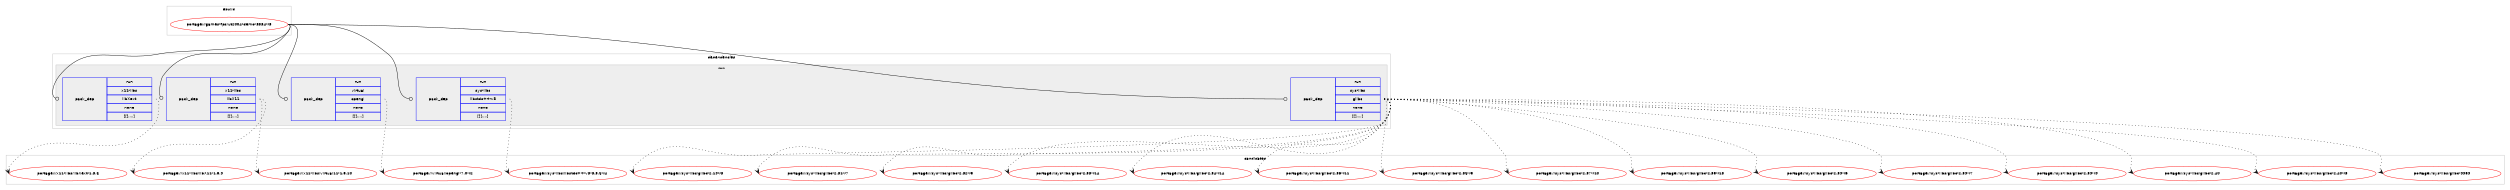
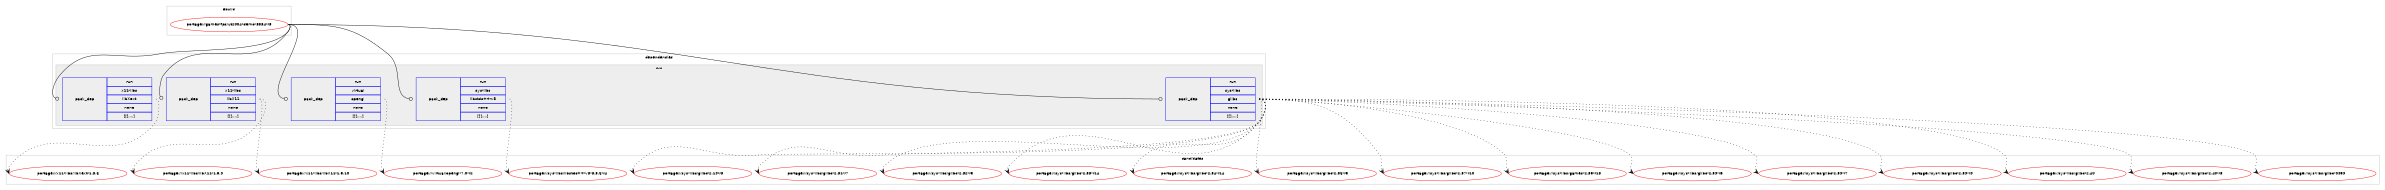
(318, 174) -> (318, 174)
(1318, 174) -> none
(1693, 174) -> (1568, 174)
